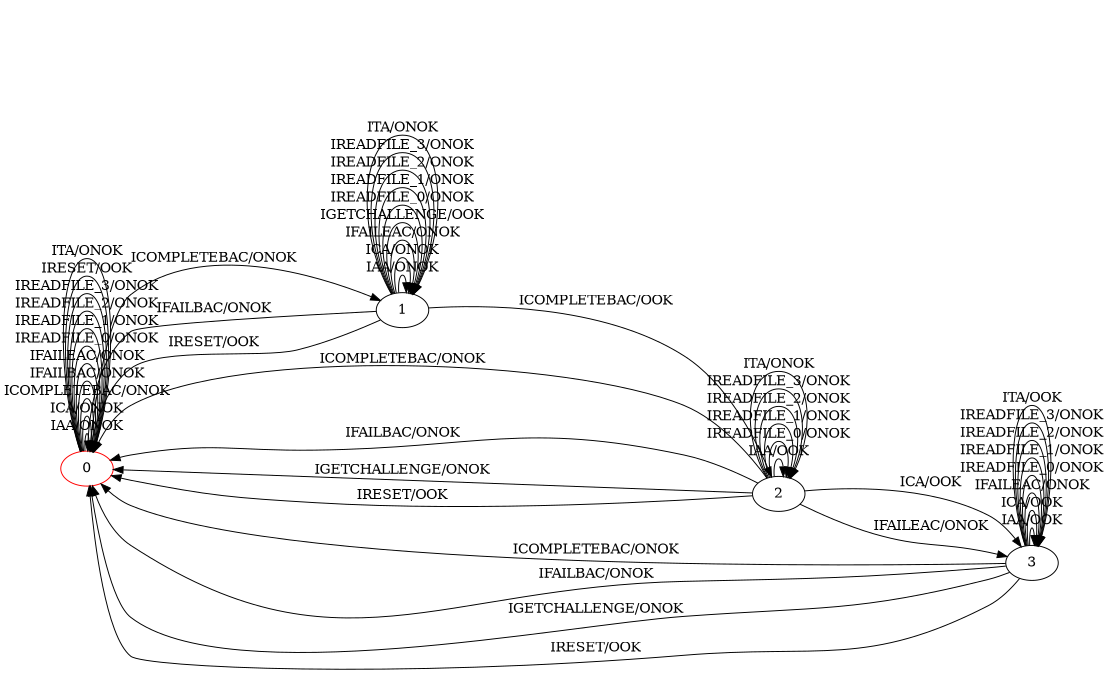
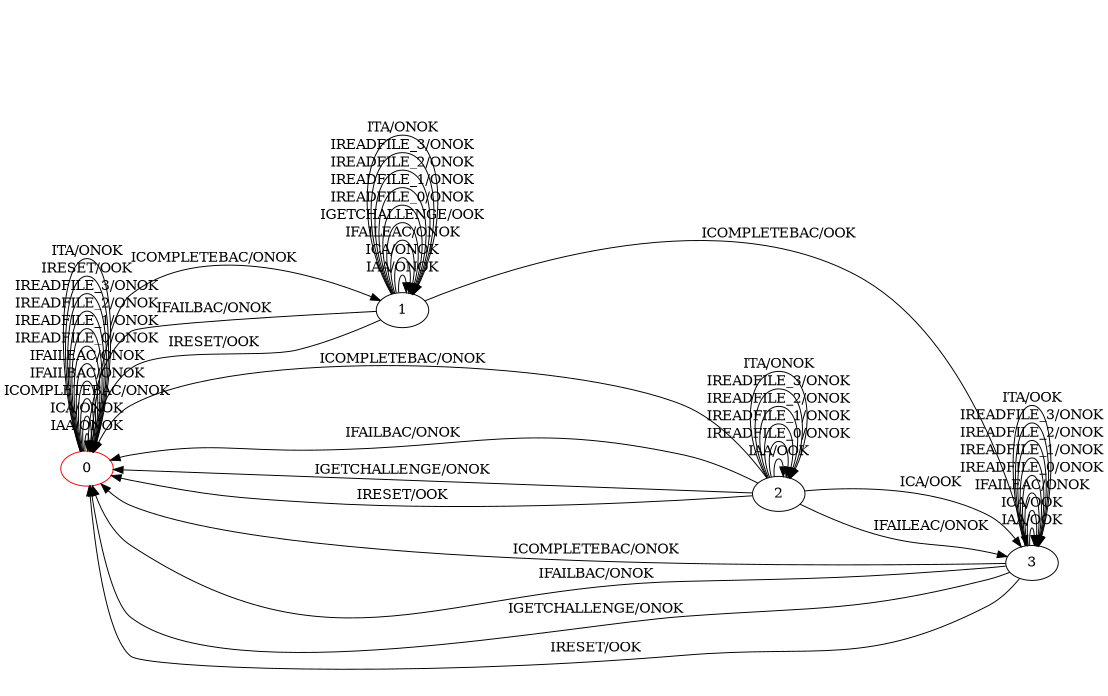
(629, 330) -> (797, 252)
